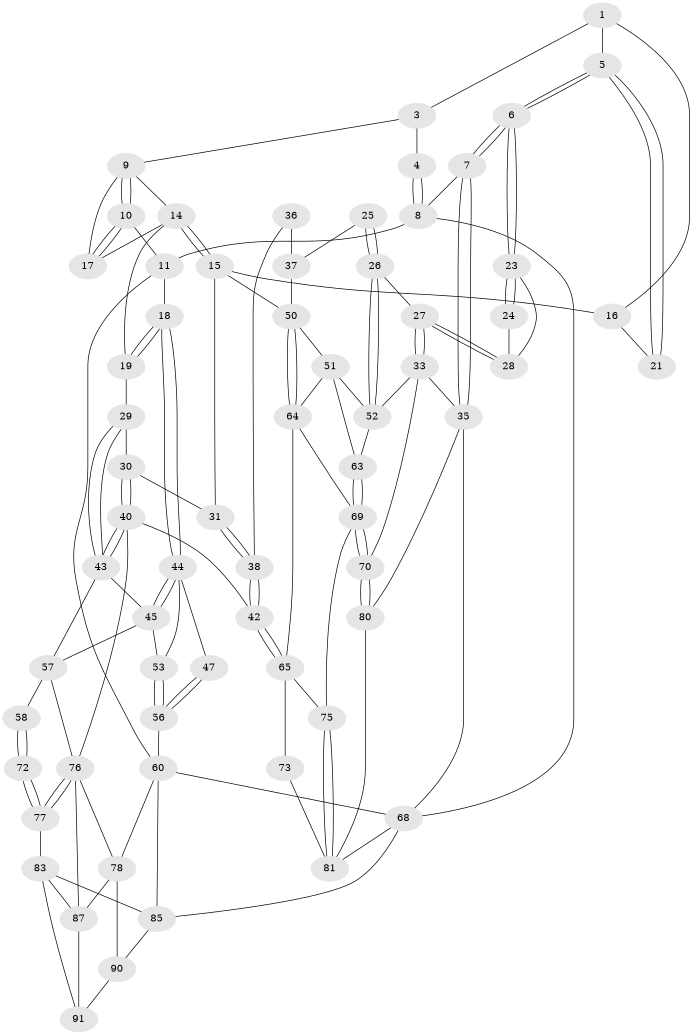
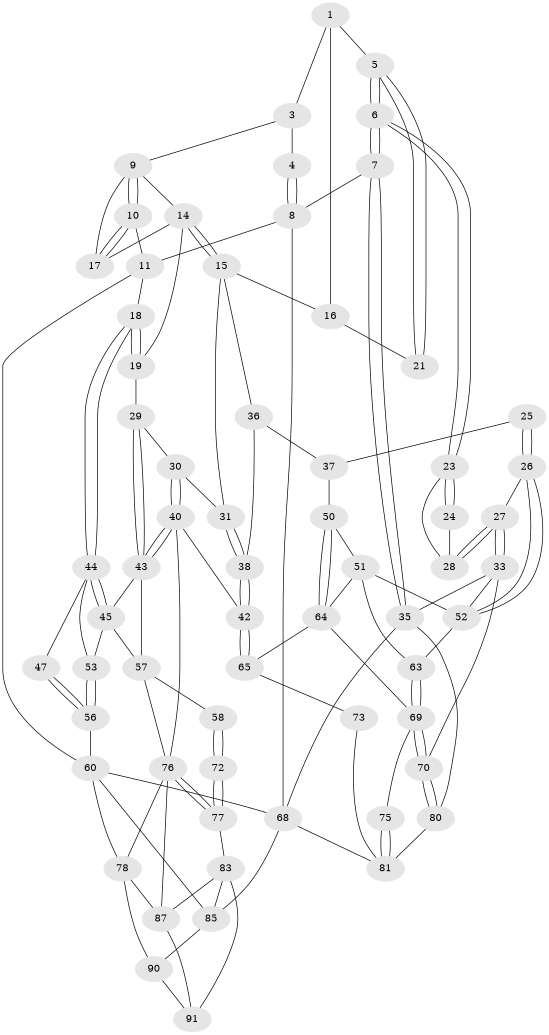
(249, 289) -> (238, 342)
(306, 693) -> none
